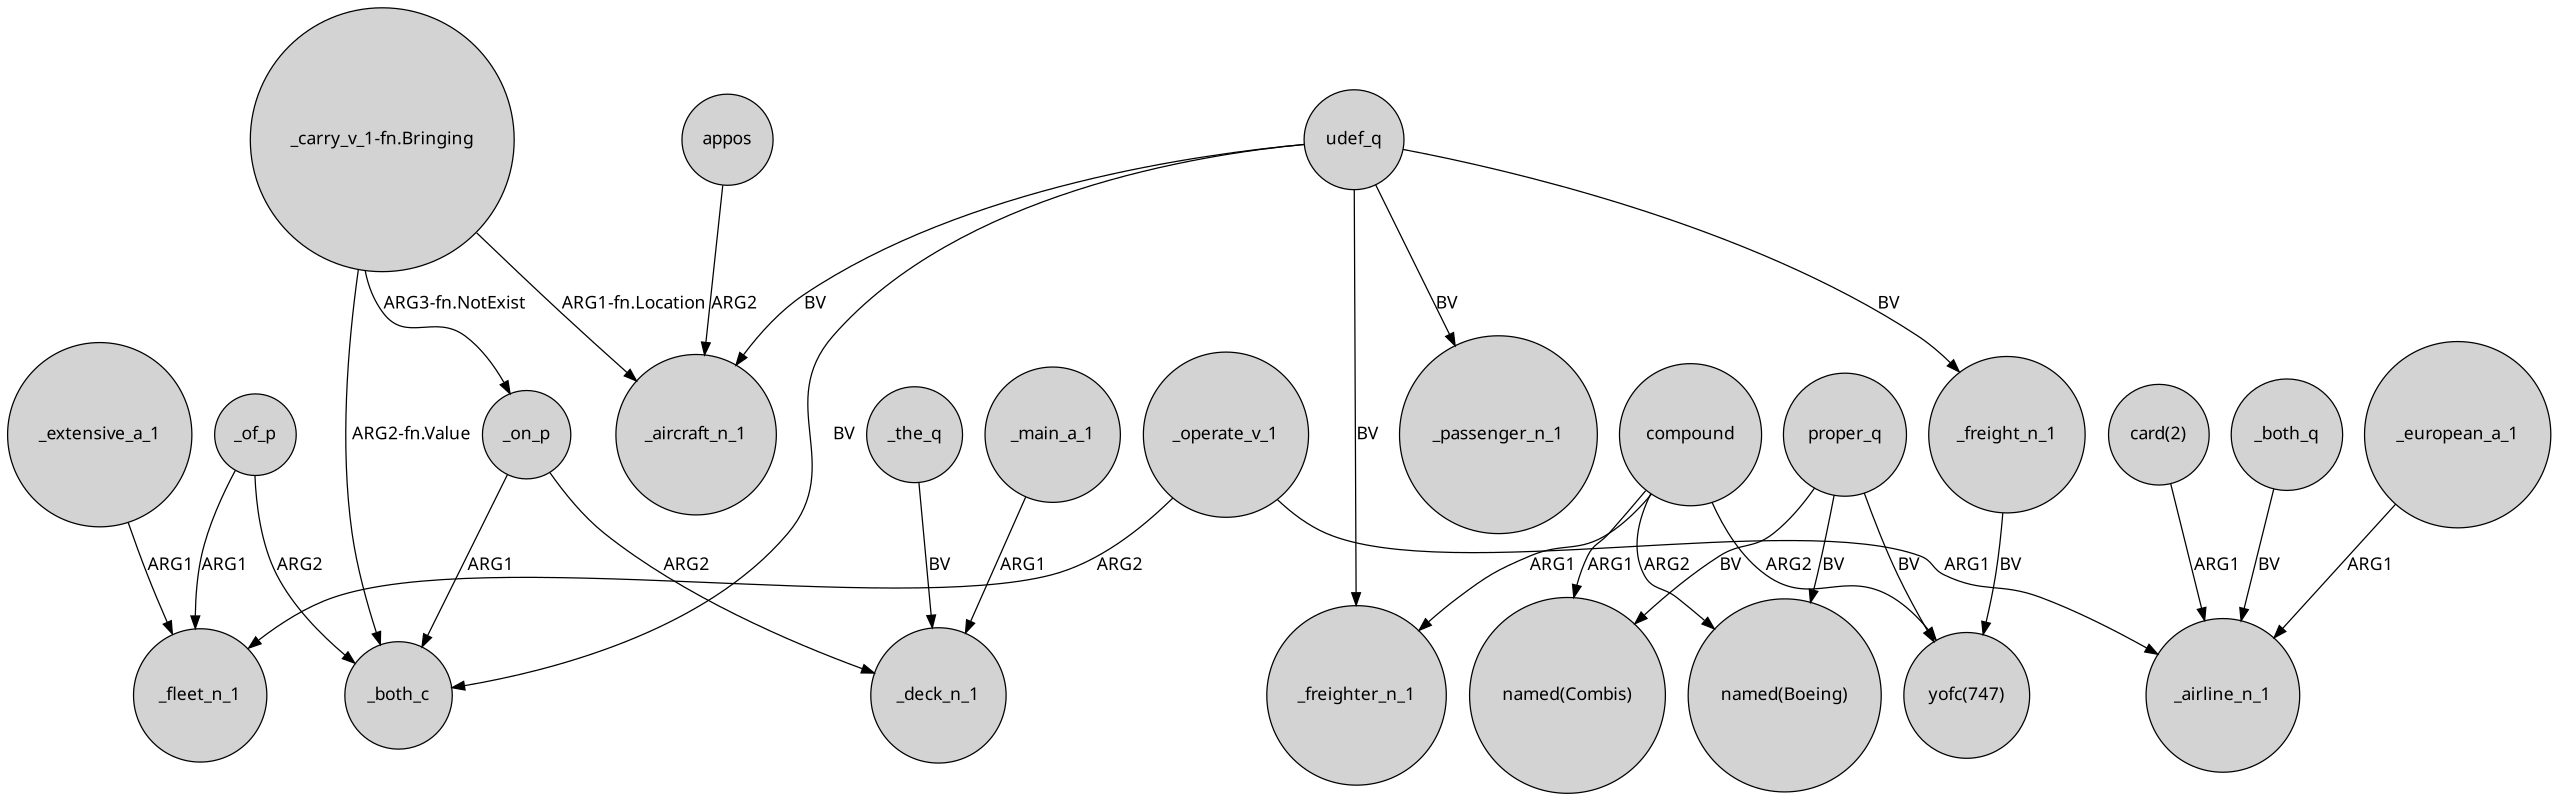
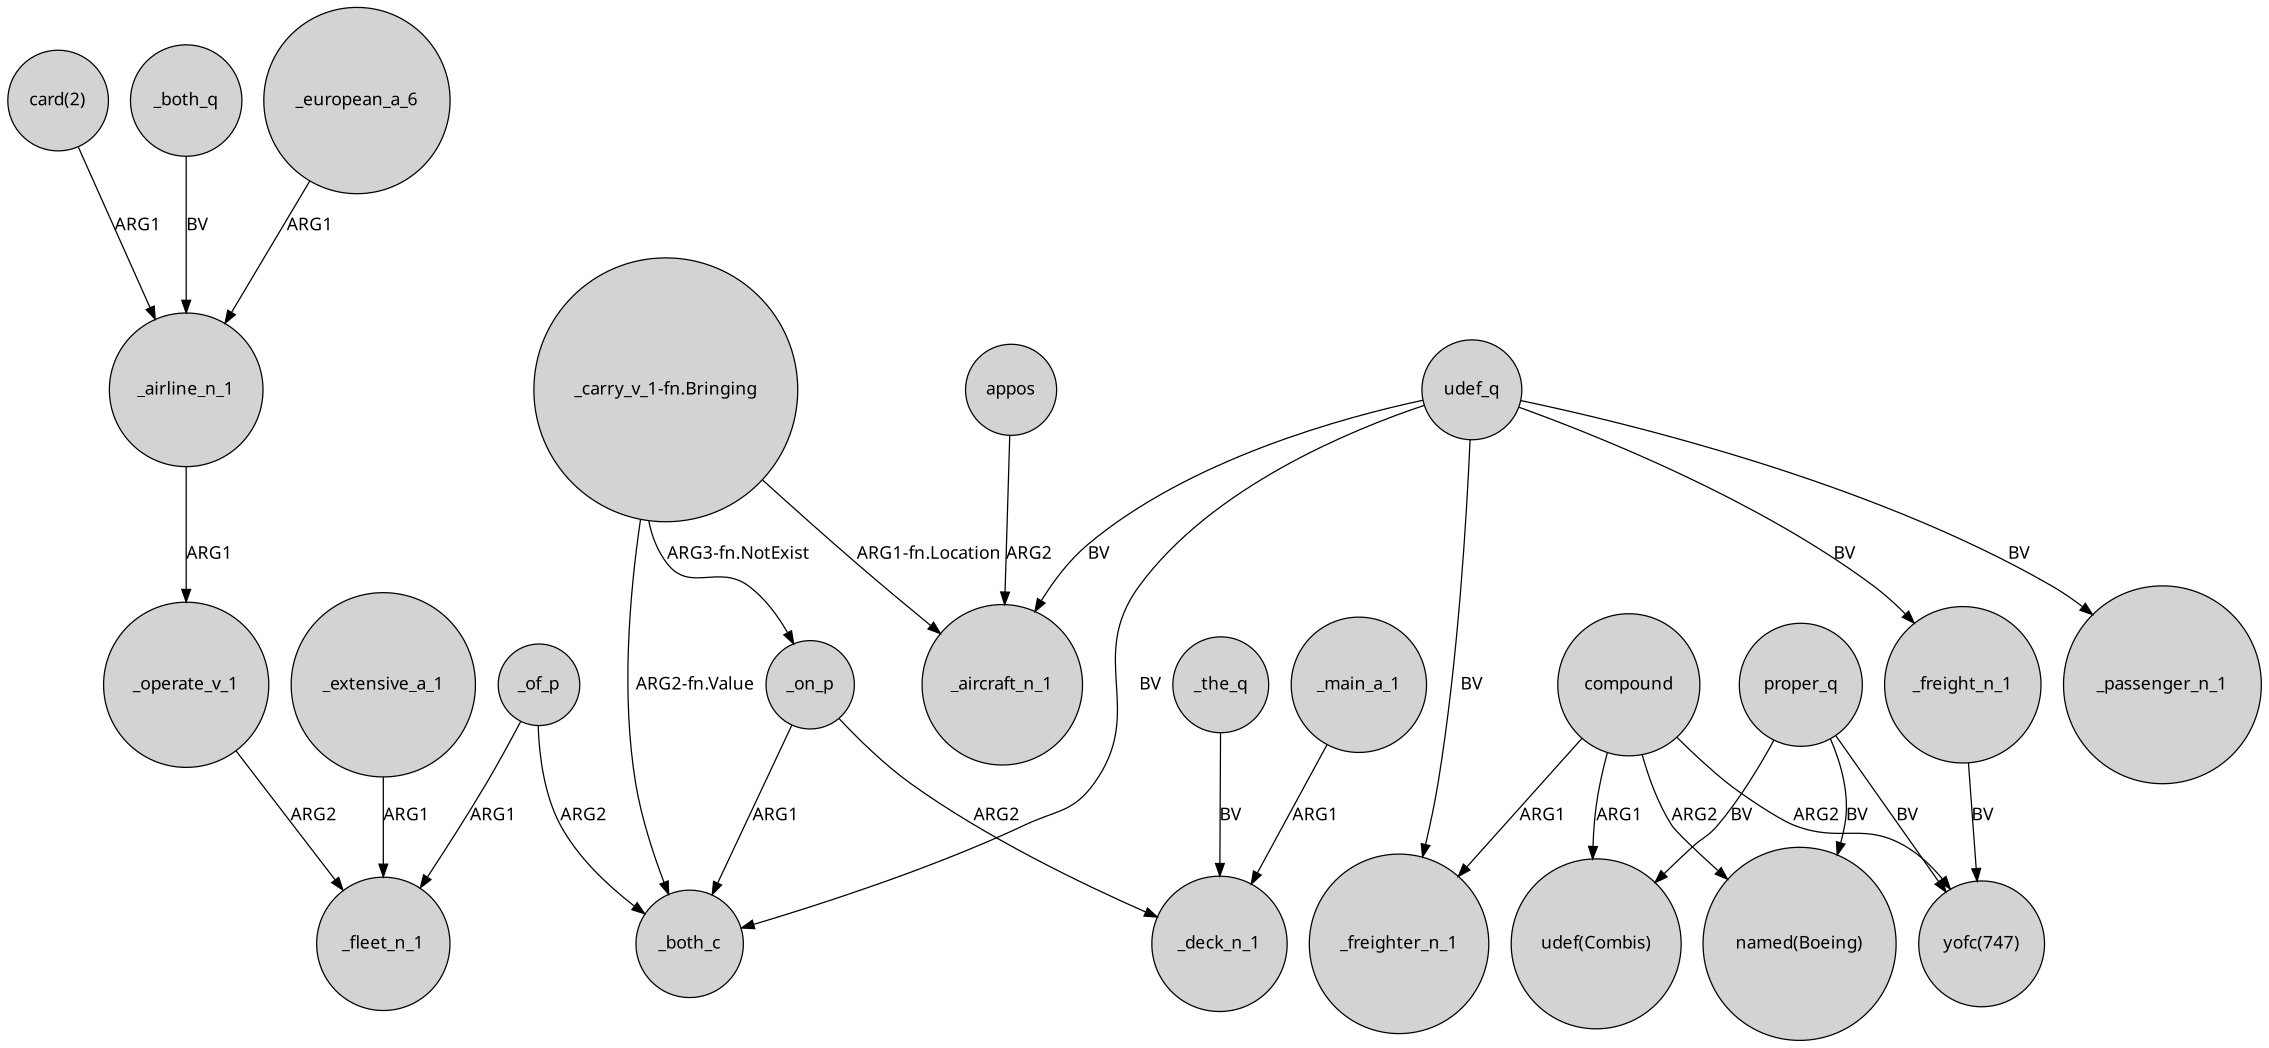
(2458, 435) -> (357, 101)
(1717, 542) -> (186, 528)
(1567, 695) -> (1596, 944)
